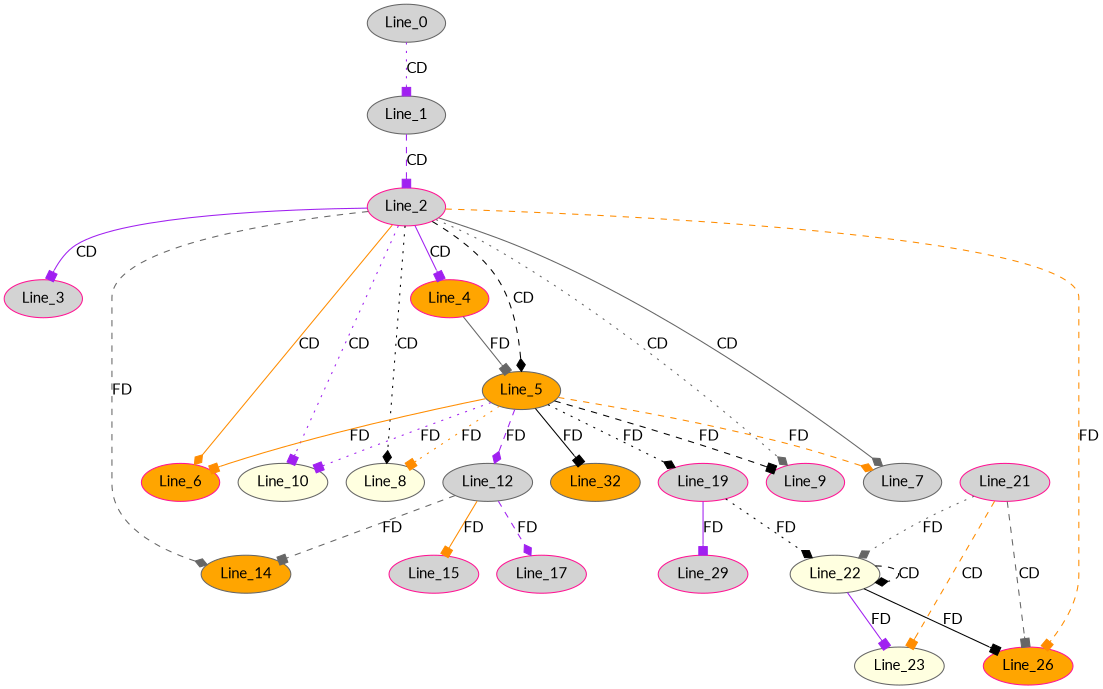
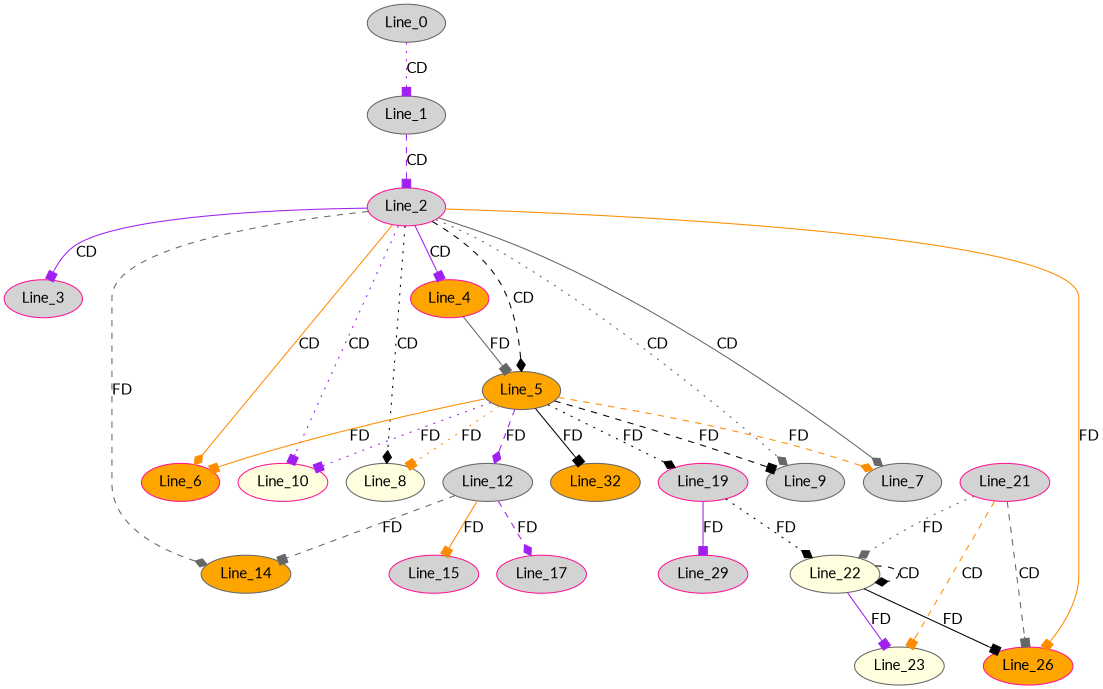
(942, 247) -> (942, 247)
(283, 482) -> (283, 482)
(805, 482) -> (805, 482)
